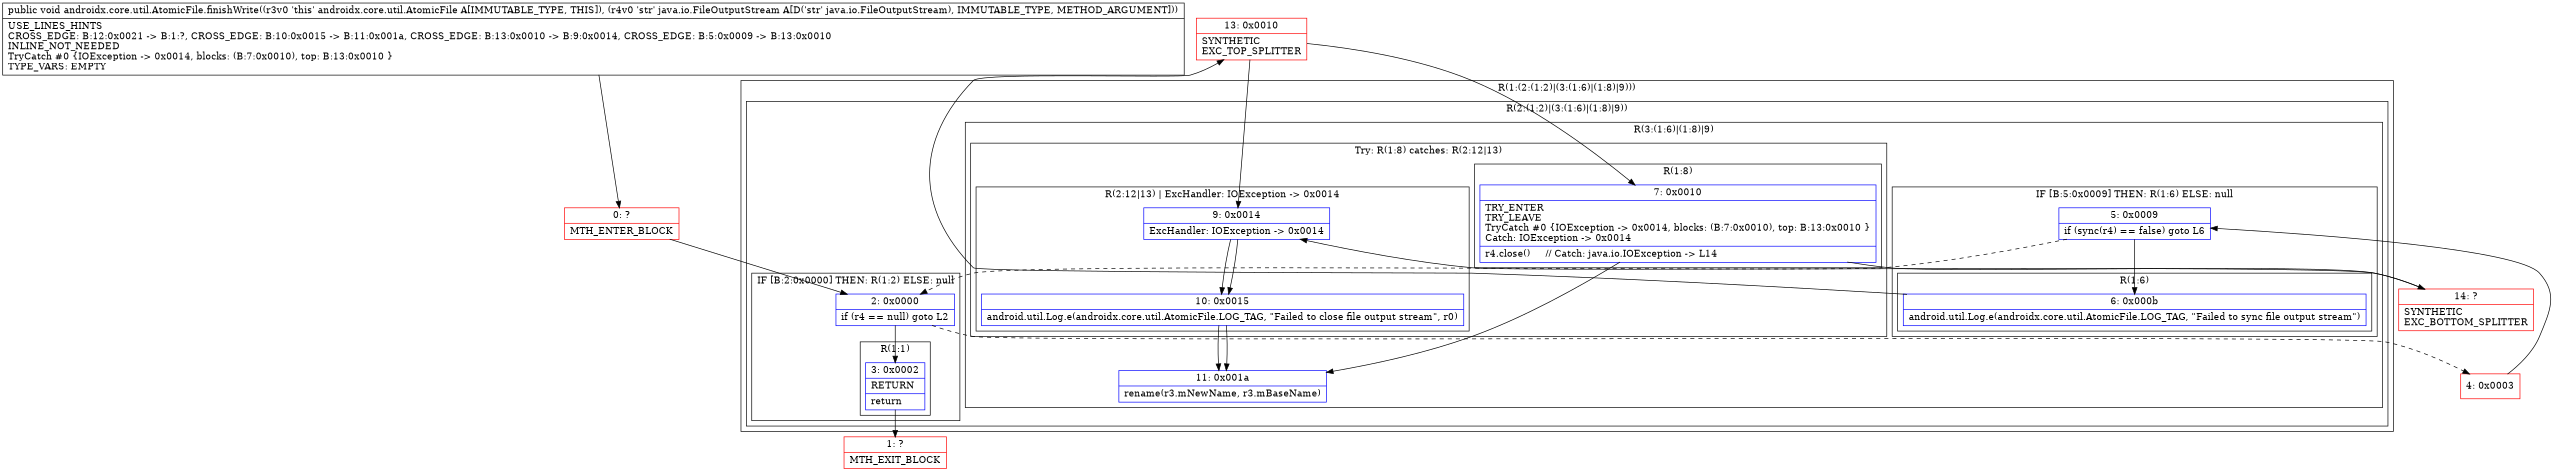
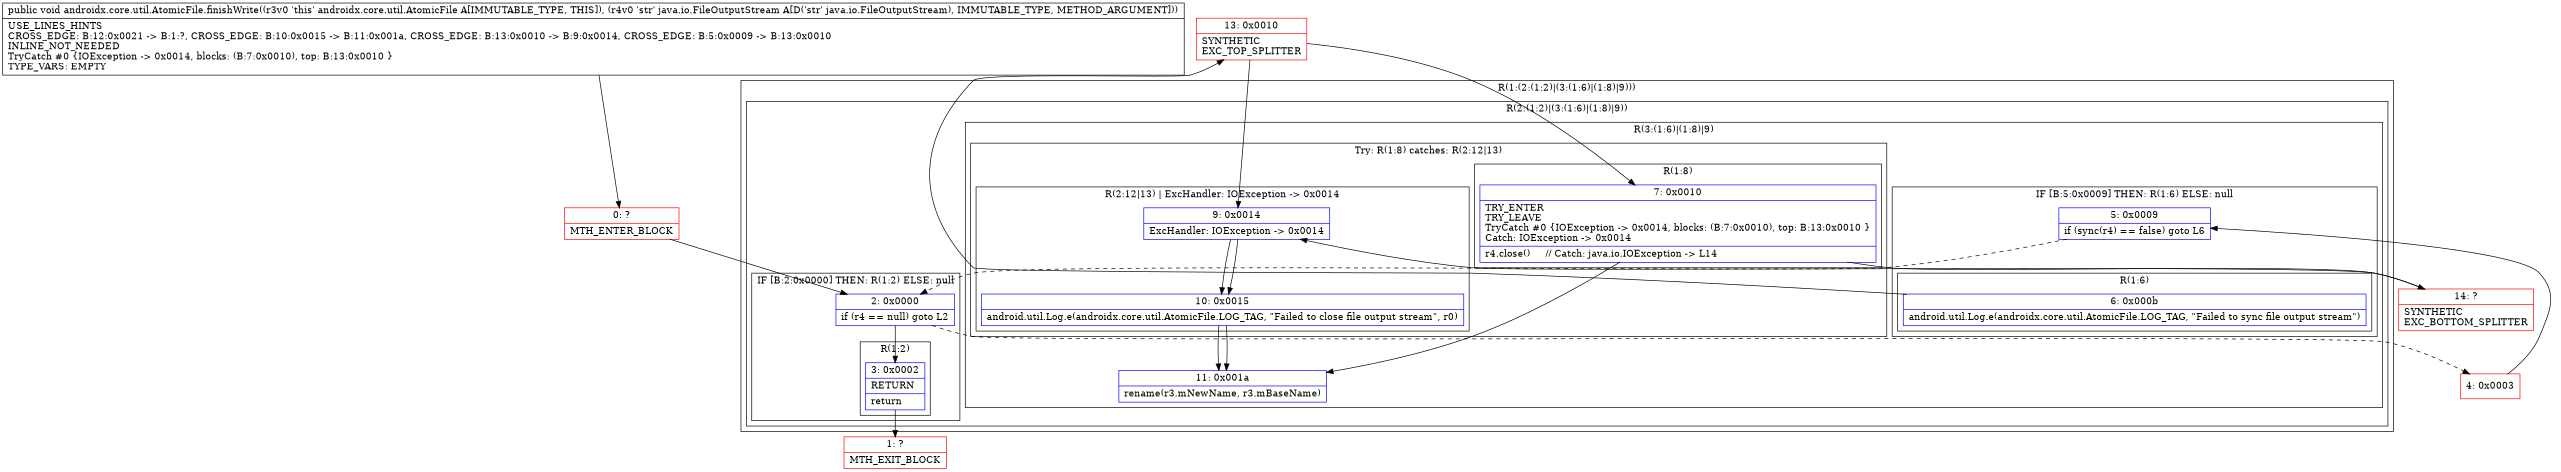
(2135, 263) -> none
(895, 350) -> (895, 350)
